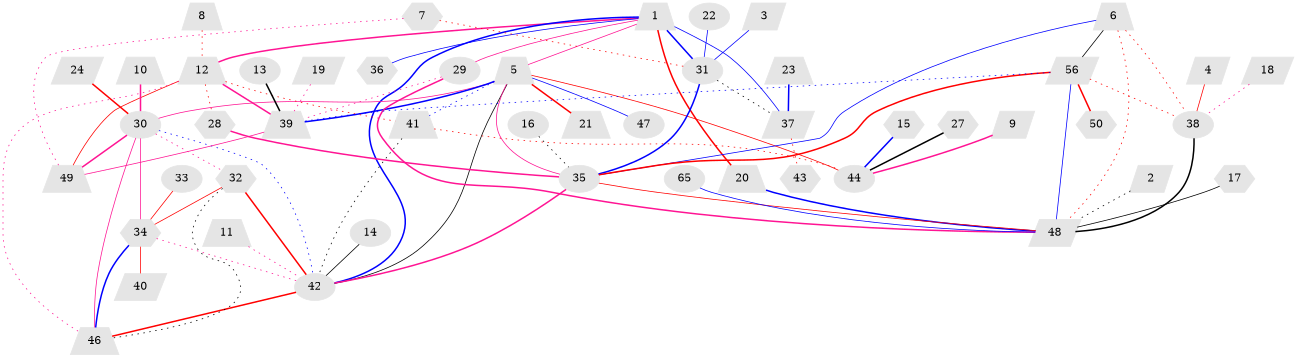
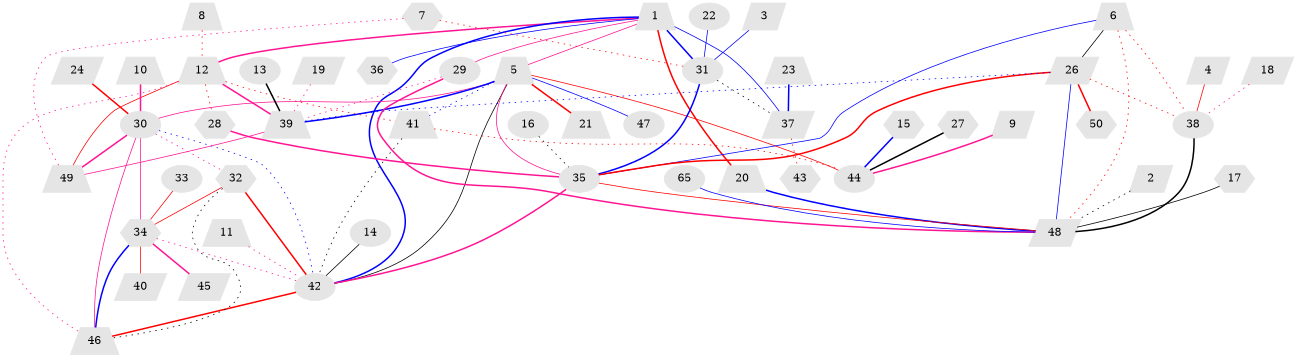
(1072, 71) -> (1072, 71)
none -> (204, 287)
